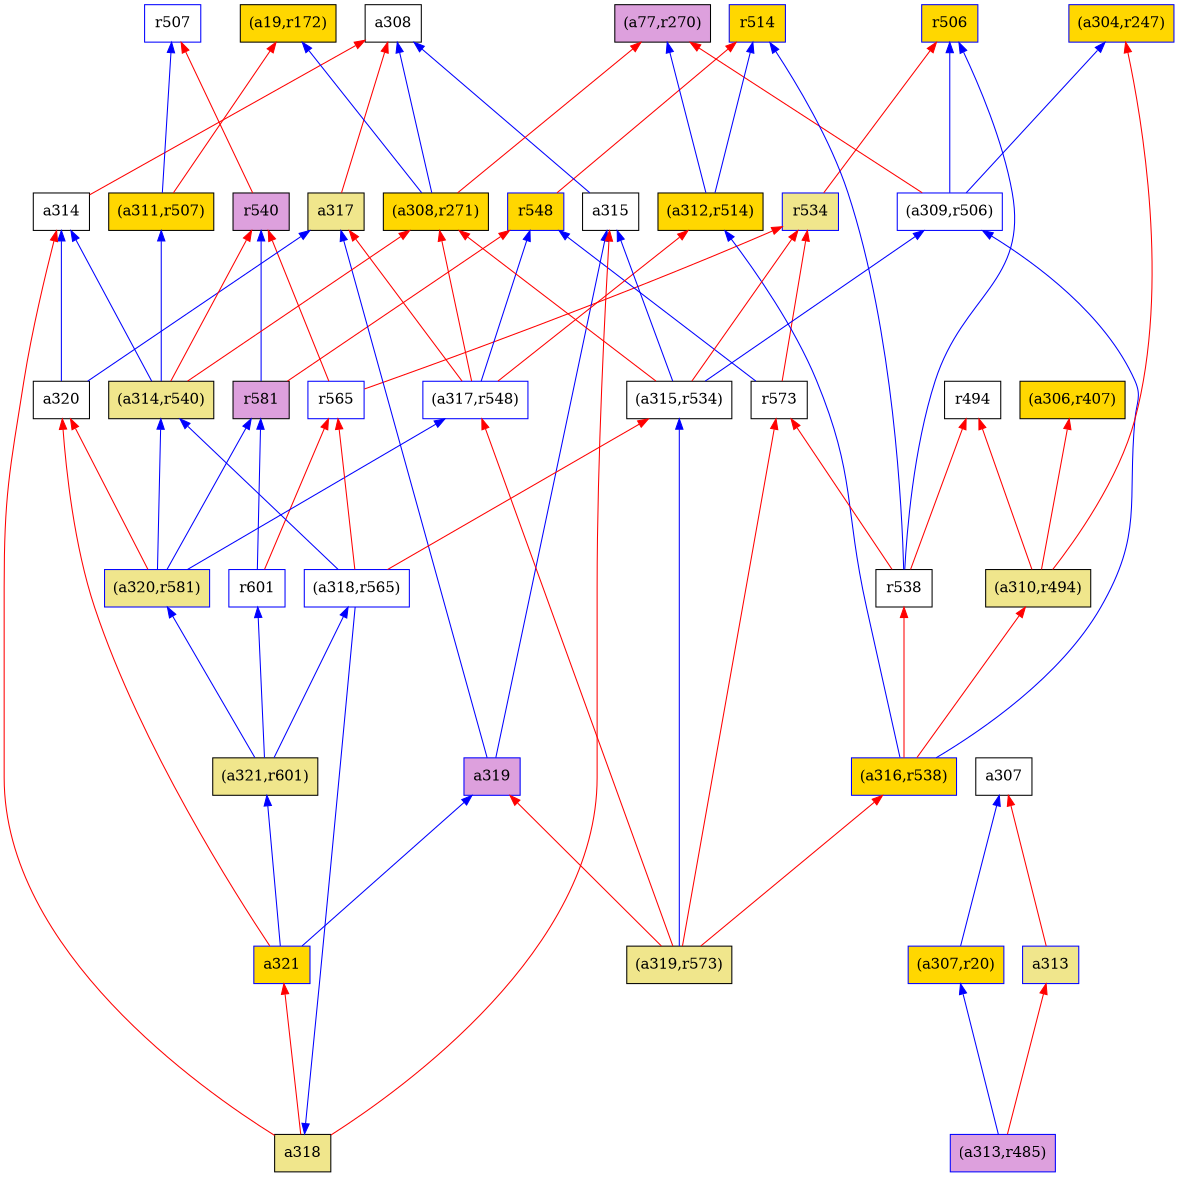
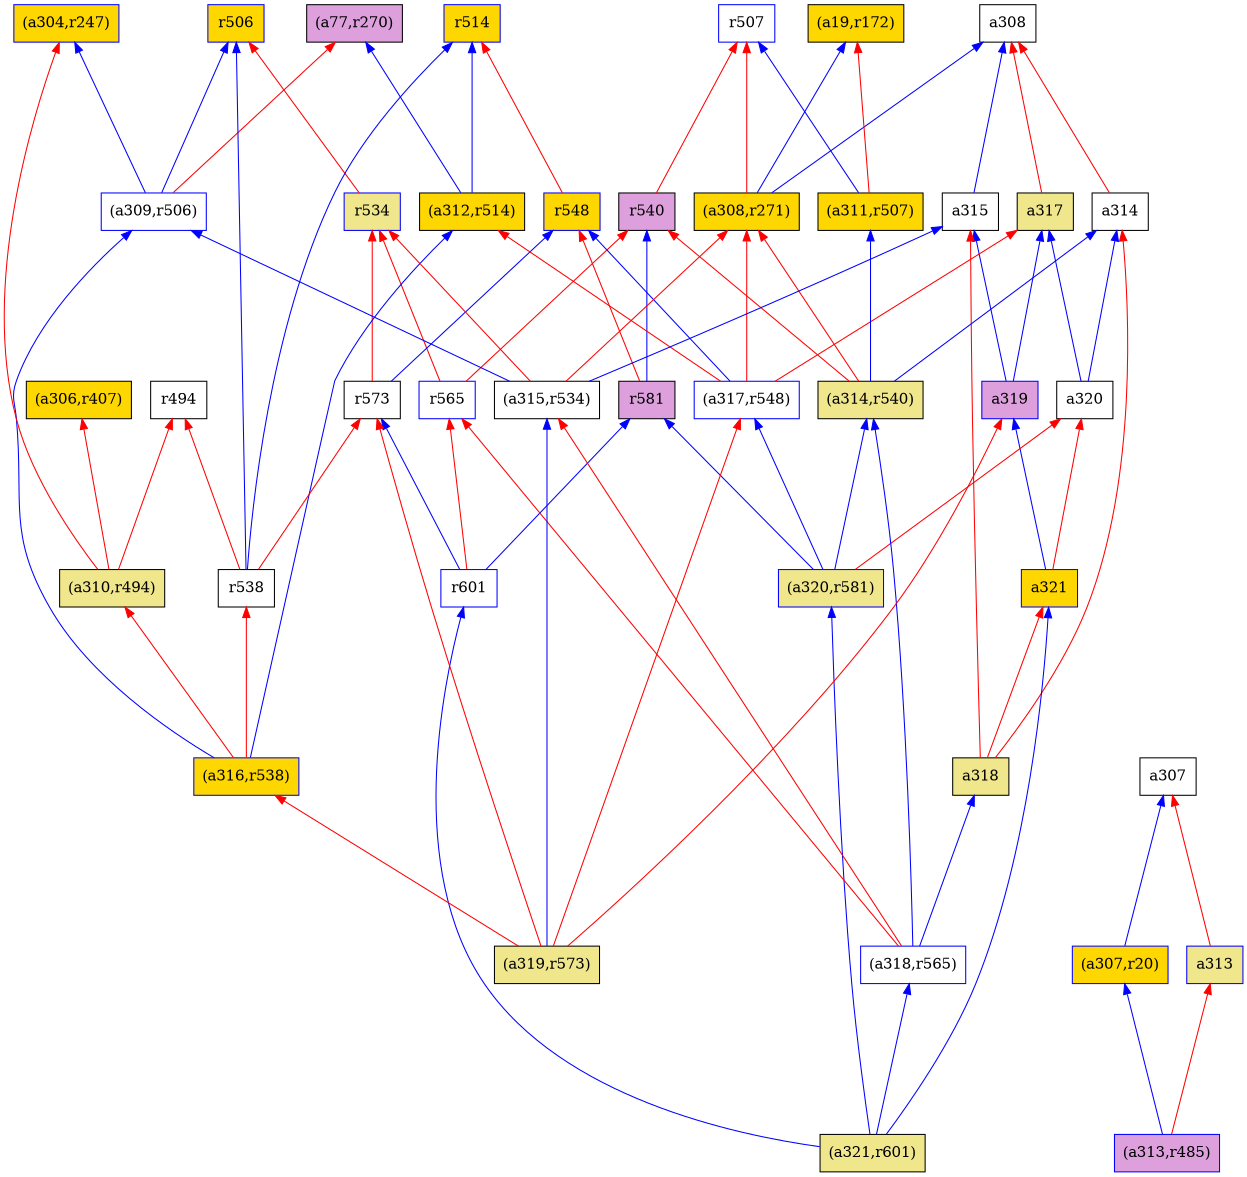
(545, 121) -> (747, 123)
none -> (423, 499)
(274, 876) -> (1006, 889)
